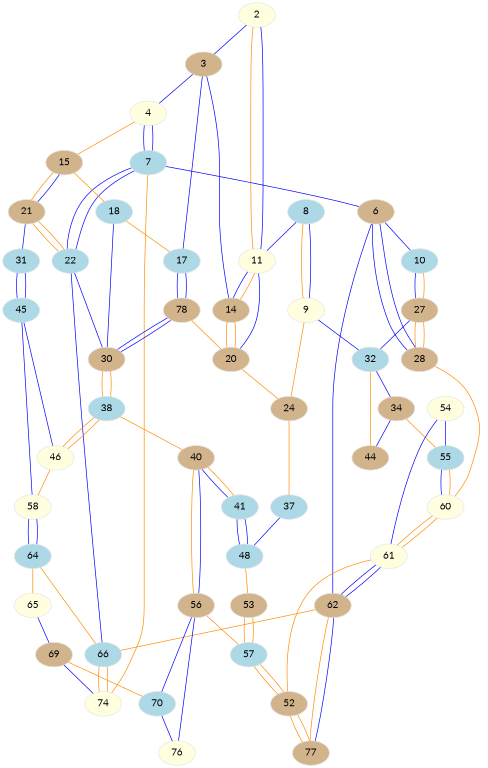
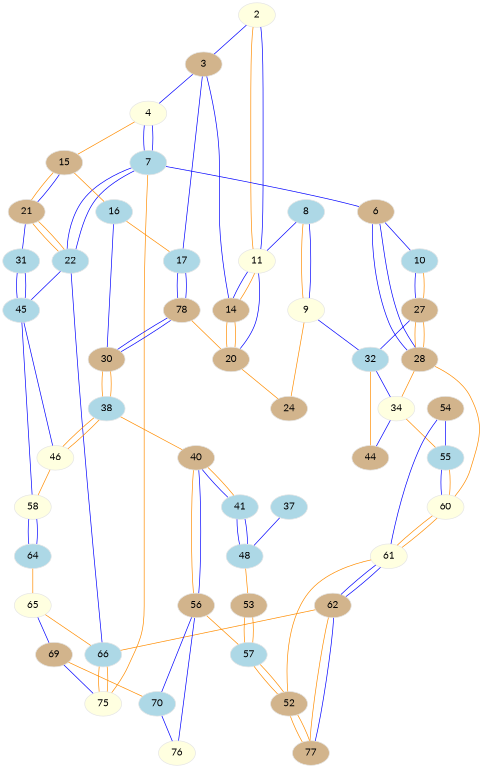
(114, 212) -> (114, 212)
(88, 310) -> (46, 286)
none -> (408, 384)
(333, 406) -> none
(396, 409) -> (396, 409)
(446, 409) -> (446, 409)
(289, 458) -> none
(68, 605) -> (68, 630)
(103, 704) -> (103, 704)
